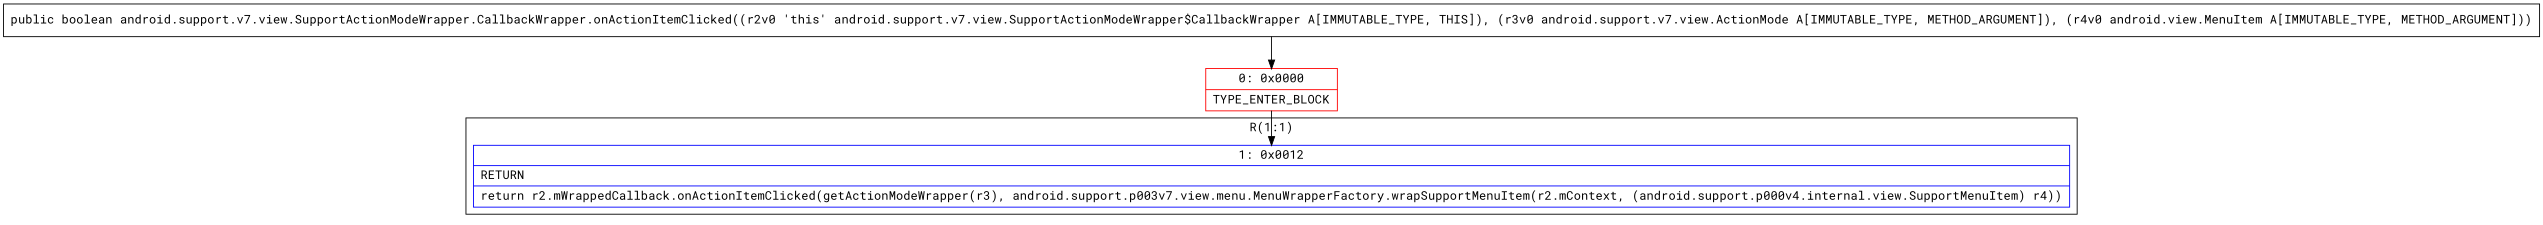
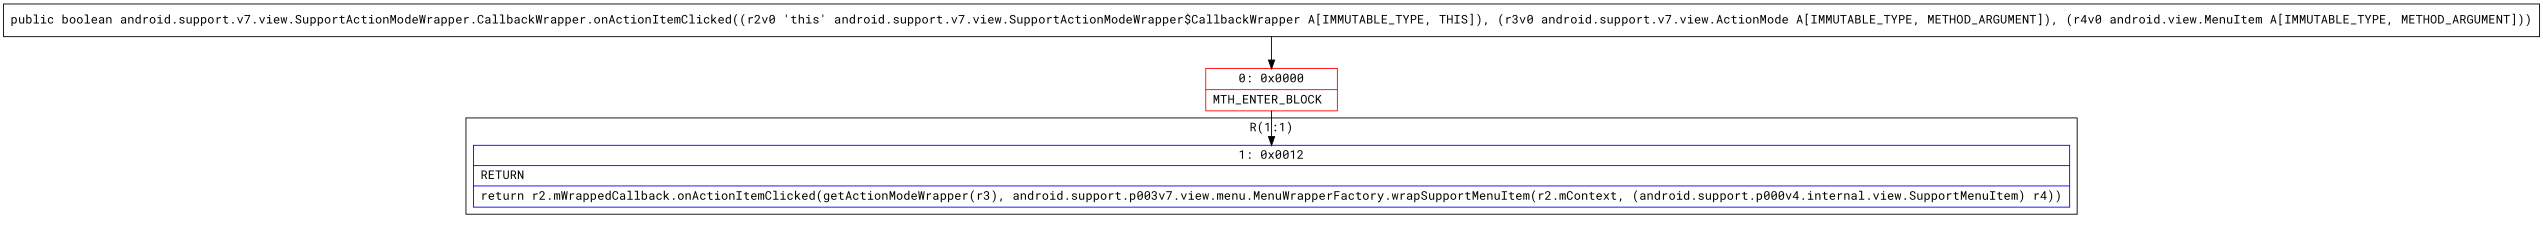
(1272, 100) -> (1268, 100)
